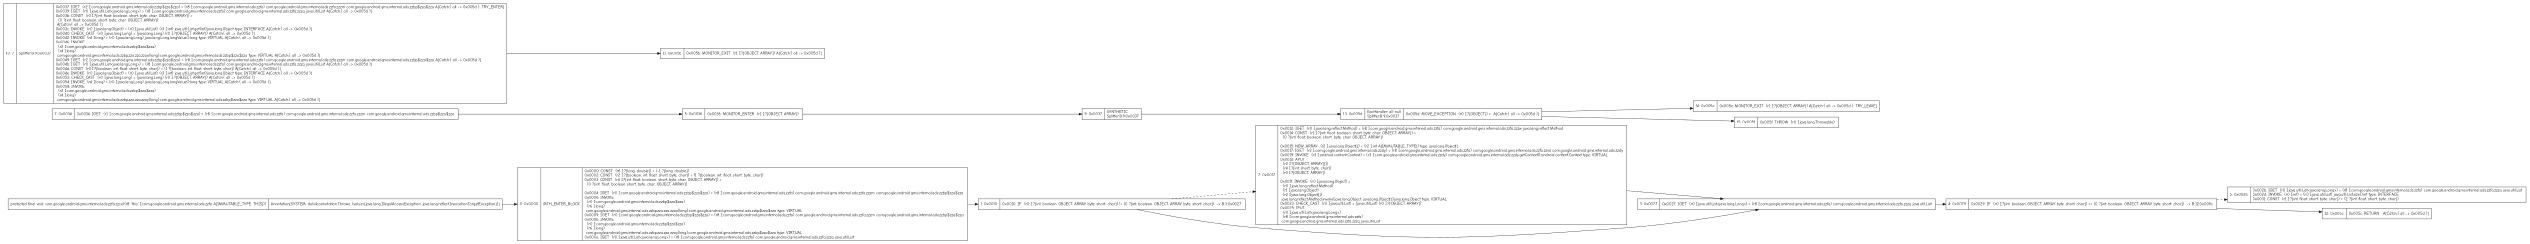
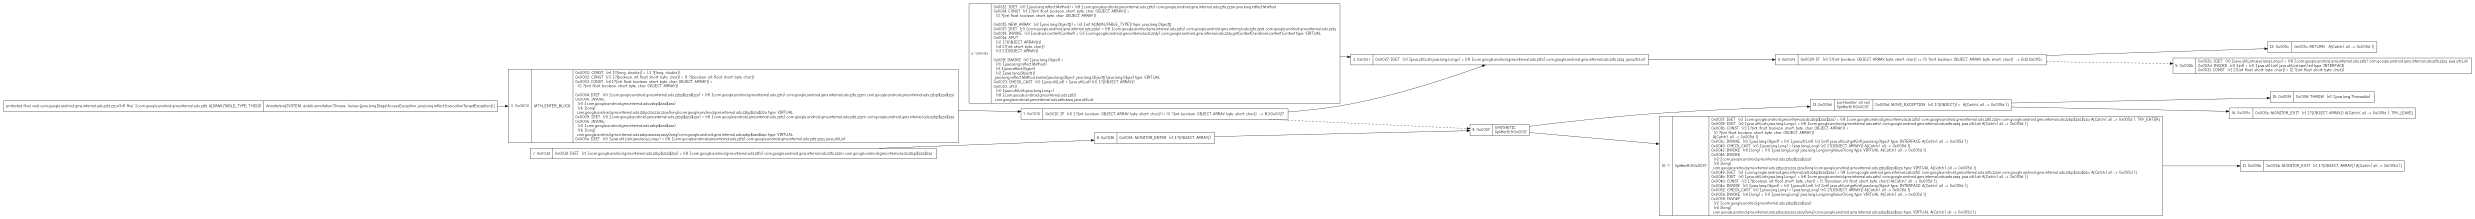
none -> (1593, 138)
(1300, 190) -> (1014, 69)
(1212, 195) -> (1368, 124)
